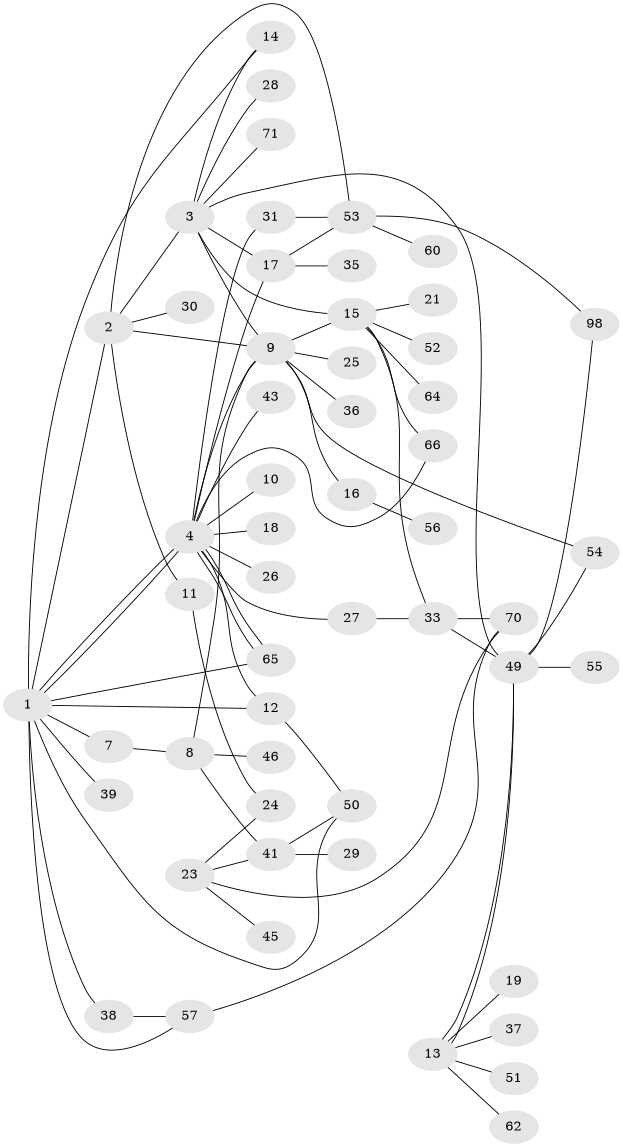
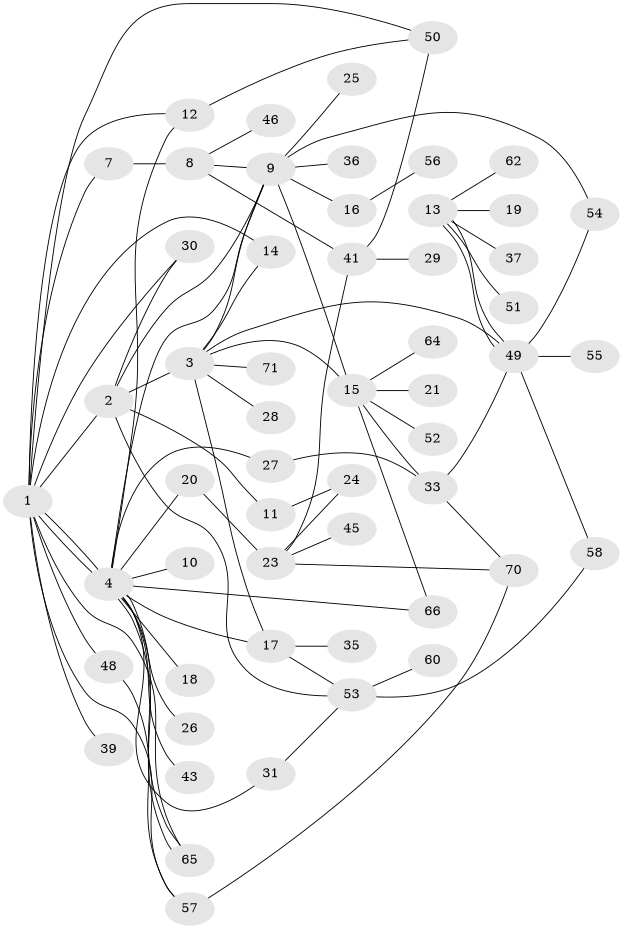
(595, 324) -> (595, 554)
none -> (93, 365)
none -> (190, 481)
(109, 1016) -> (109, 667)
